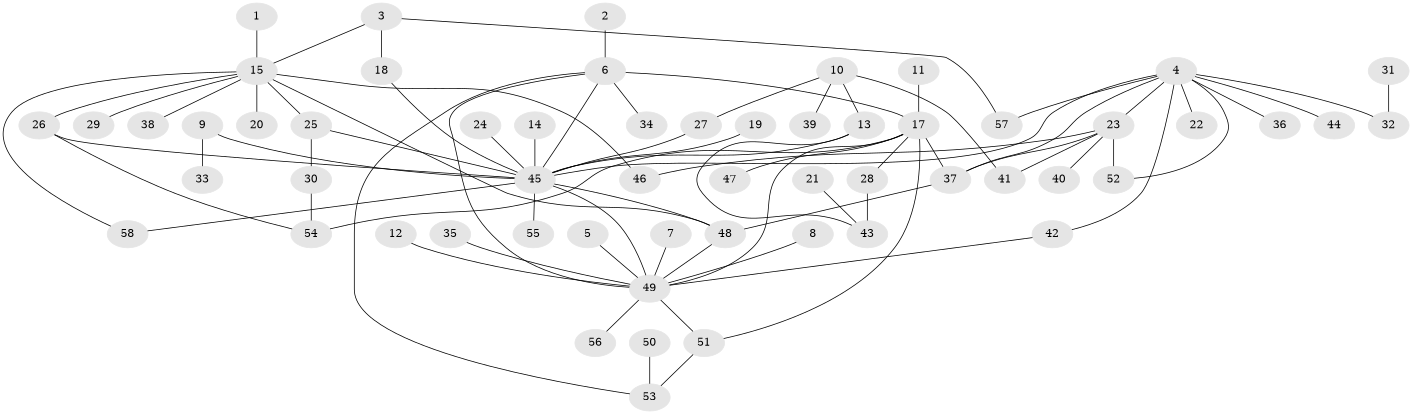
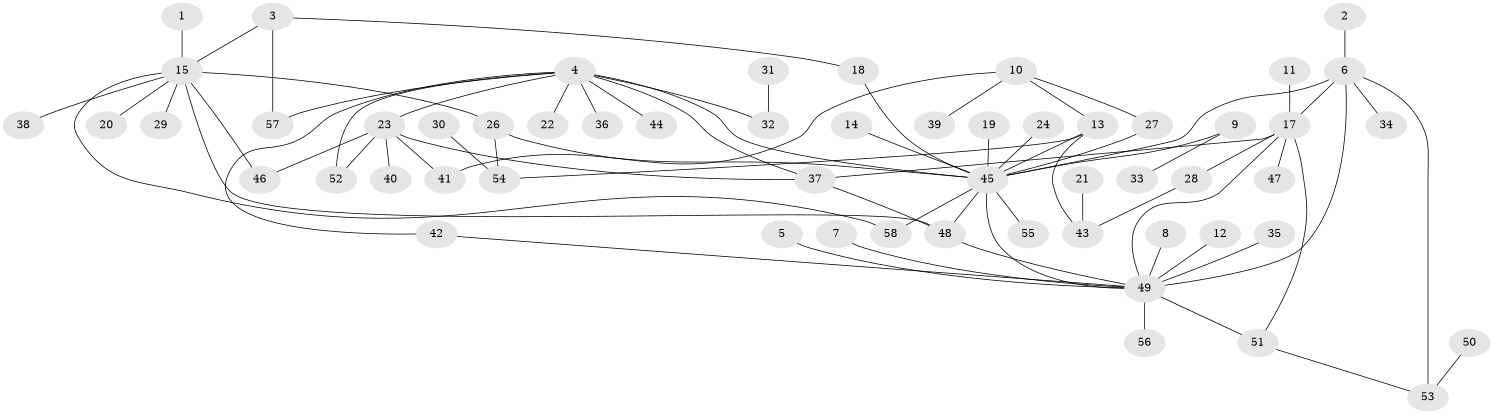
(311, 125) -> none
(587, 180) -> (858, 159)
